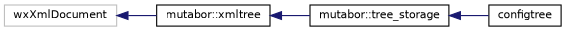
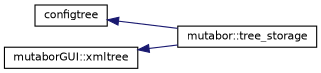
(61, 16) -> none
(213, 16) -> (71, 58)
(475, 16) -> (148, 25)
